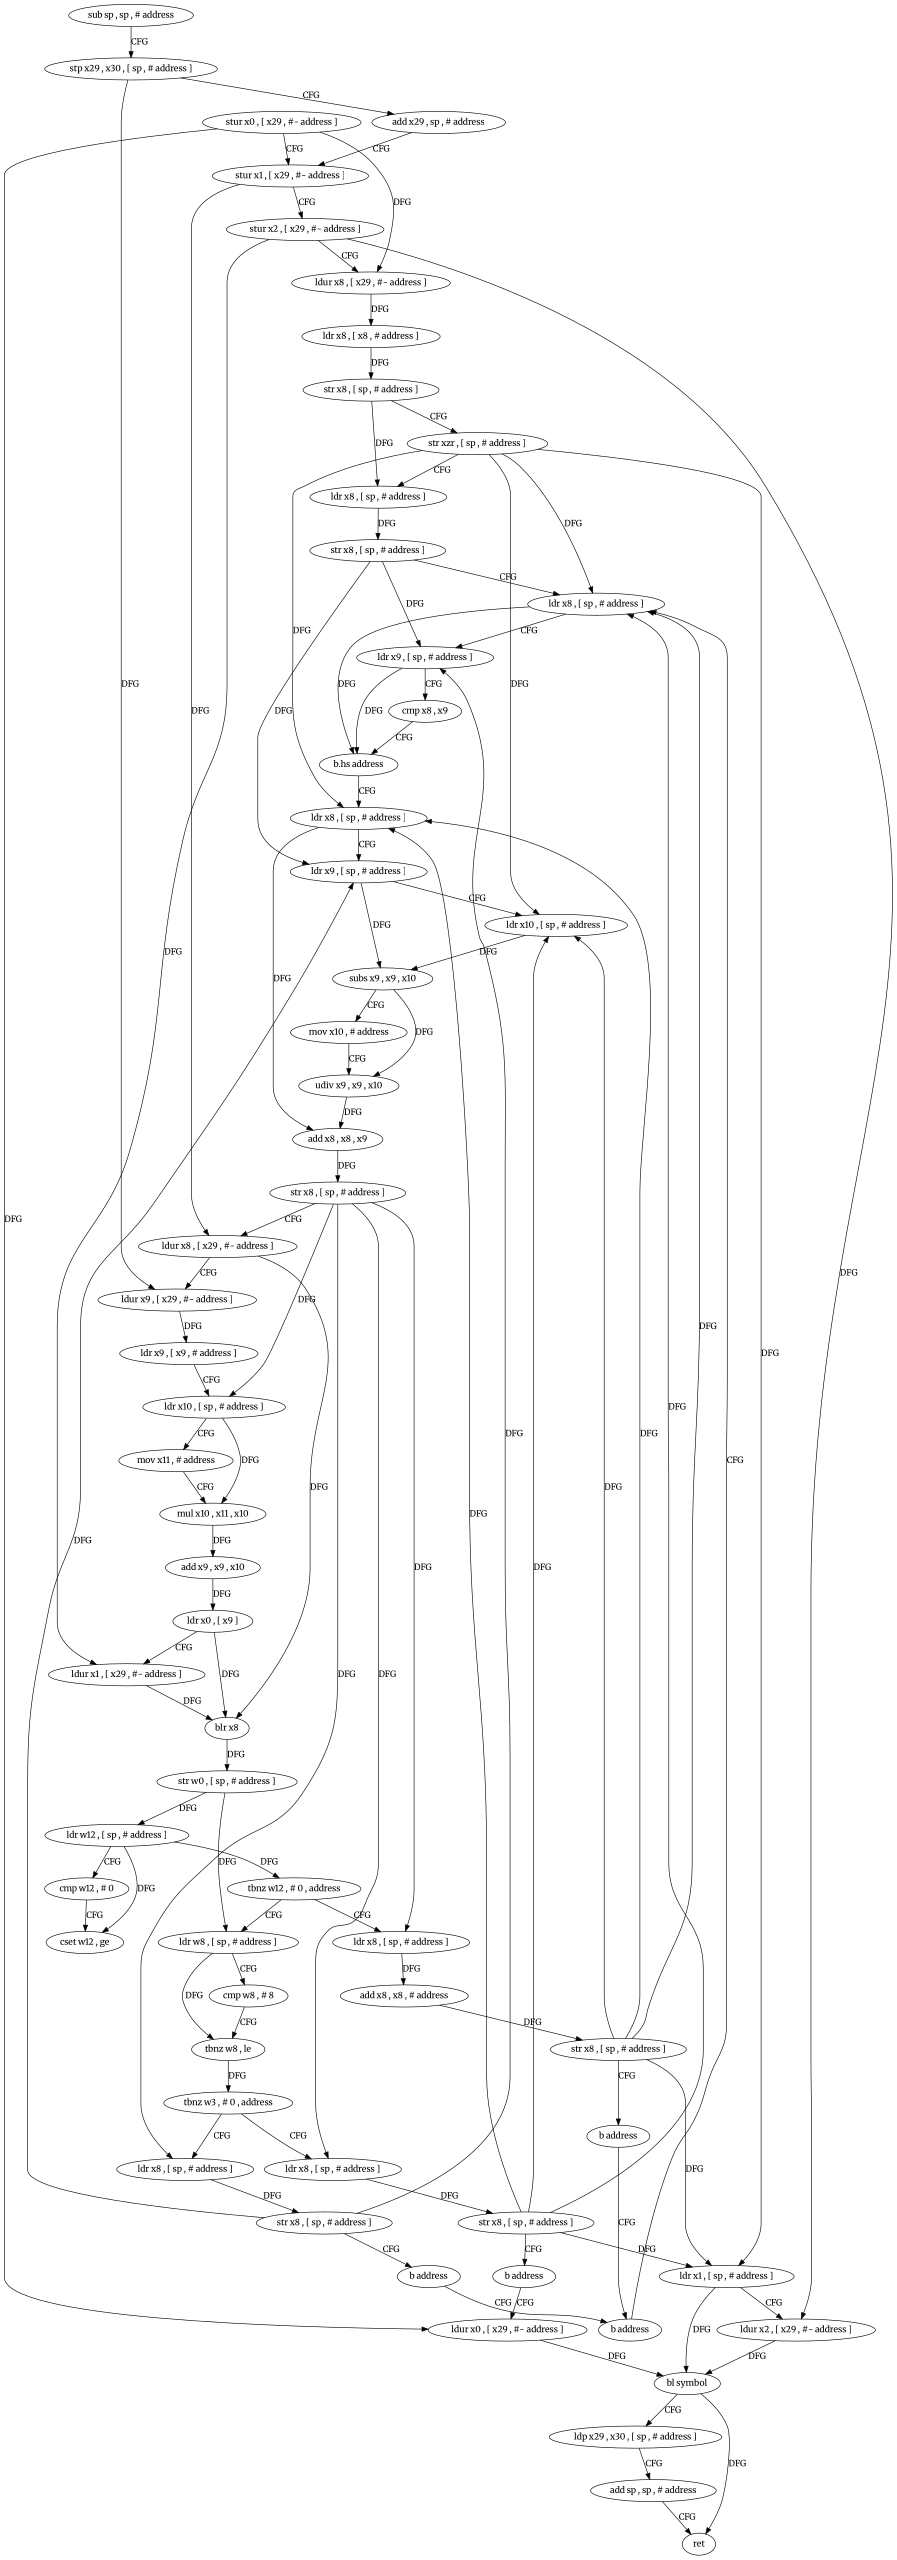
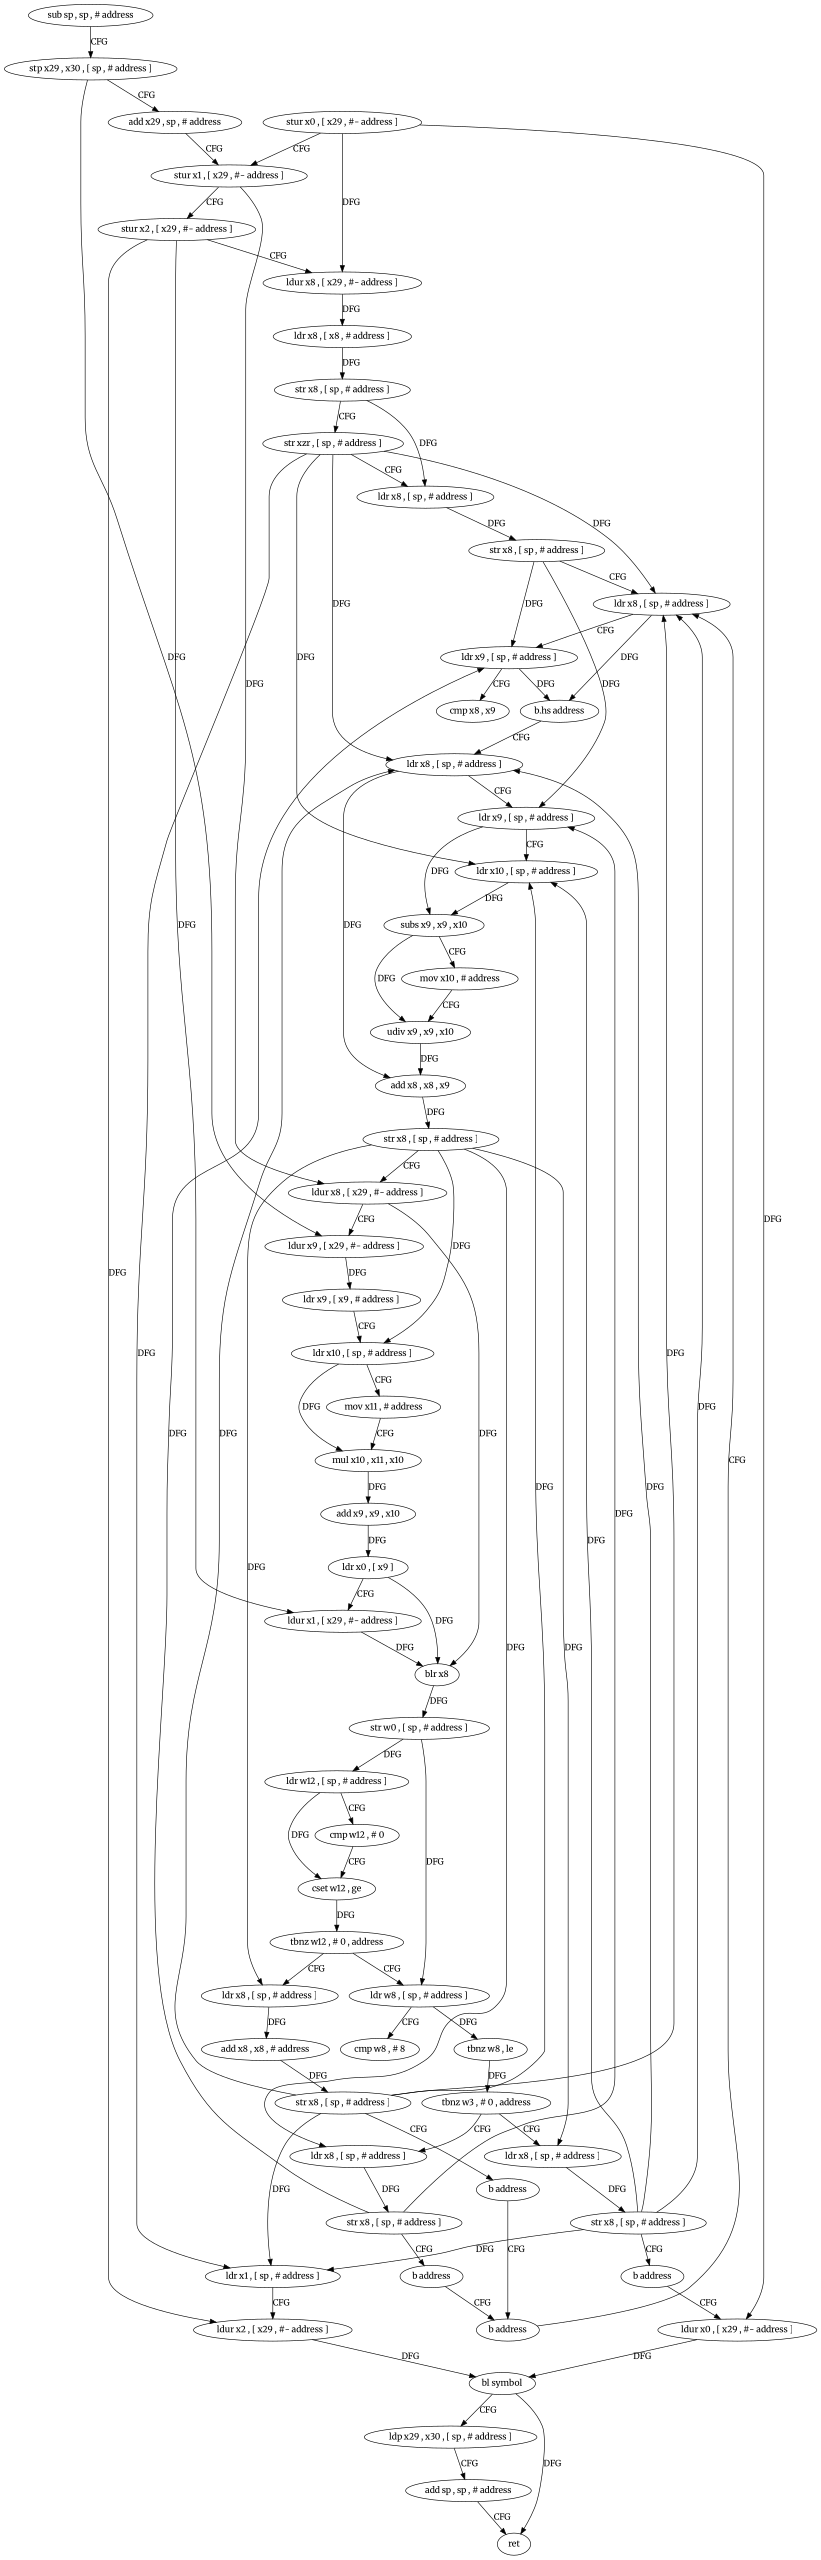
(394, 736) -> none
(228, 1854) -> (337, 1913)
(240, 2020) -> none
(691, 2323) -> none
